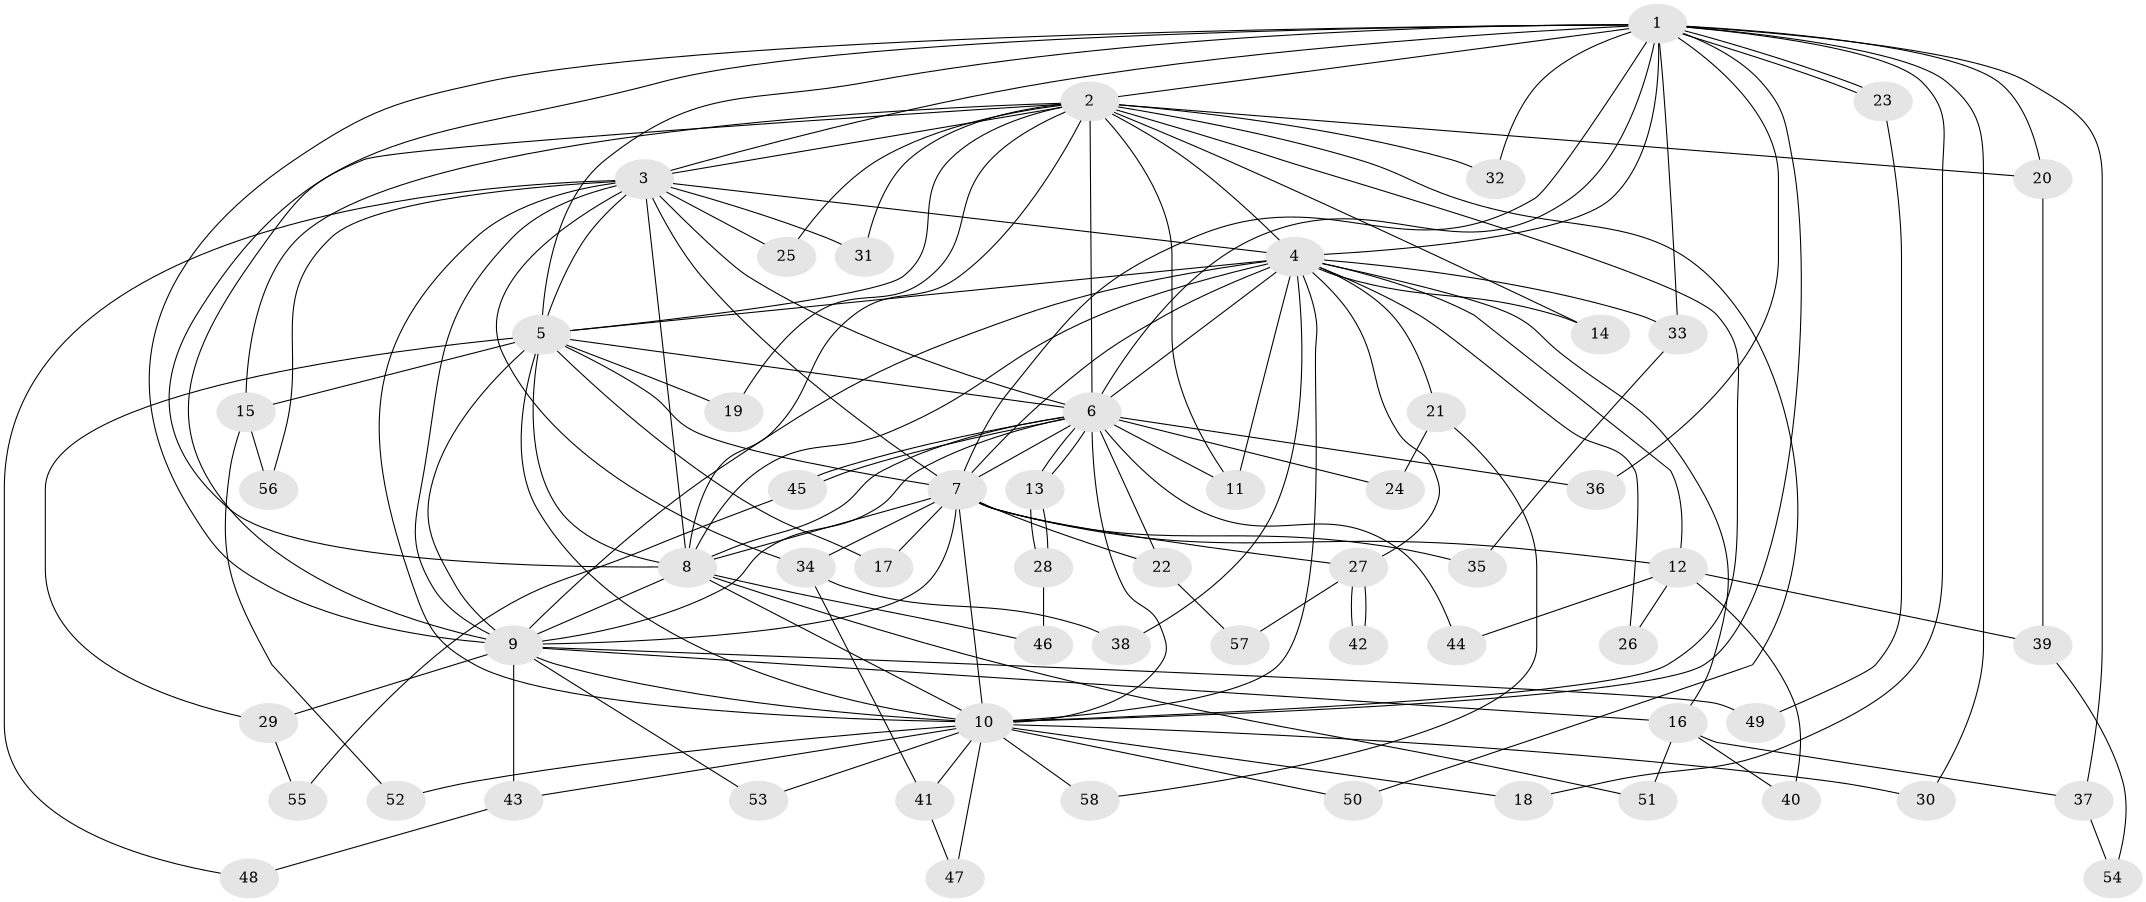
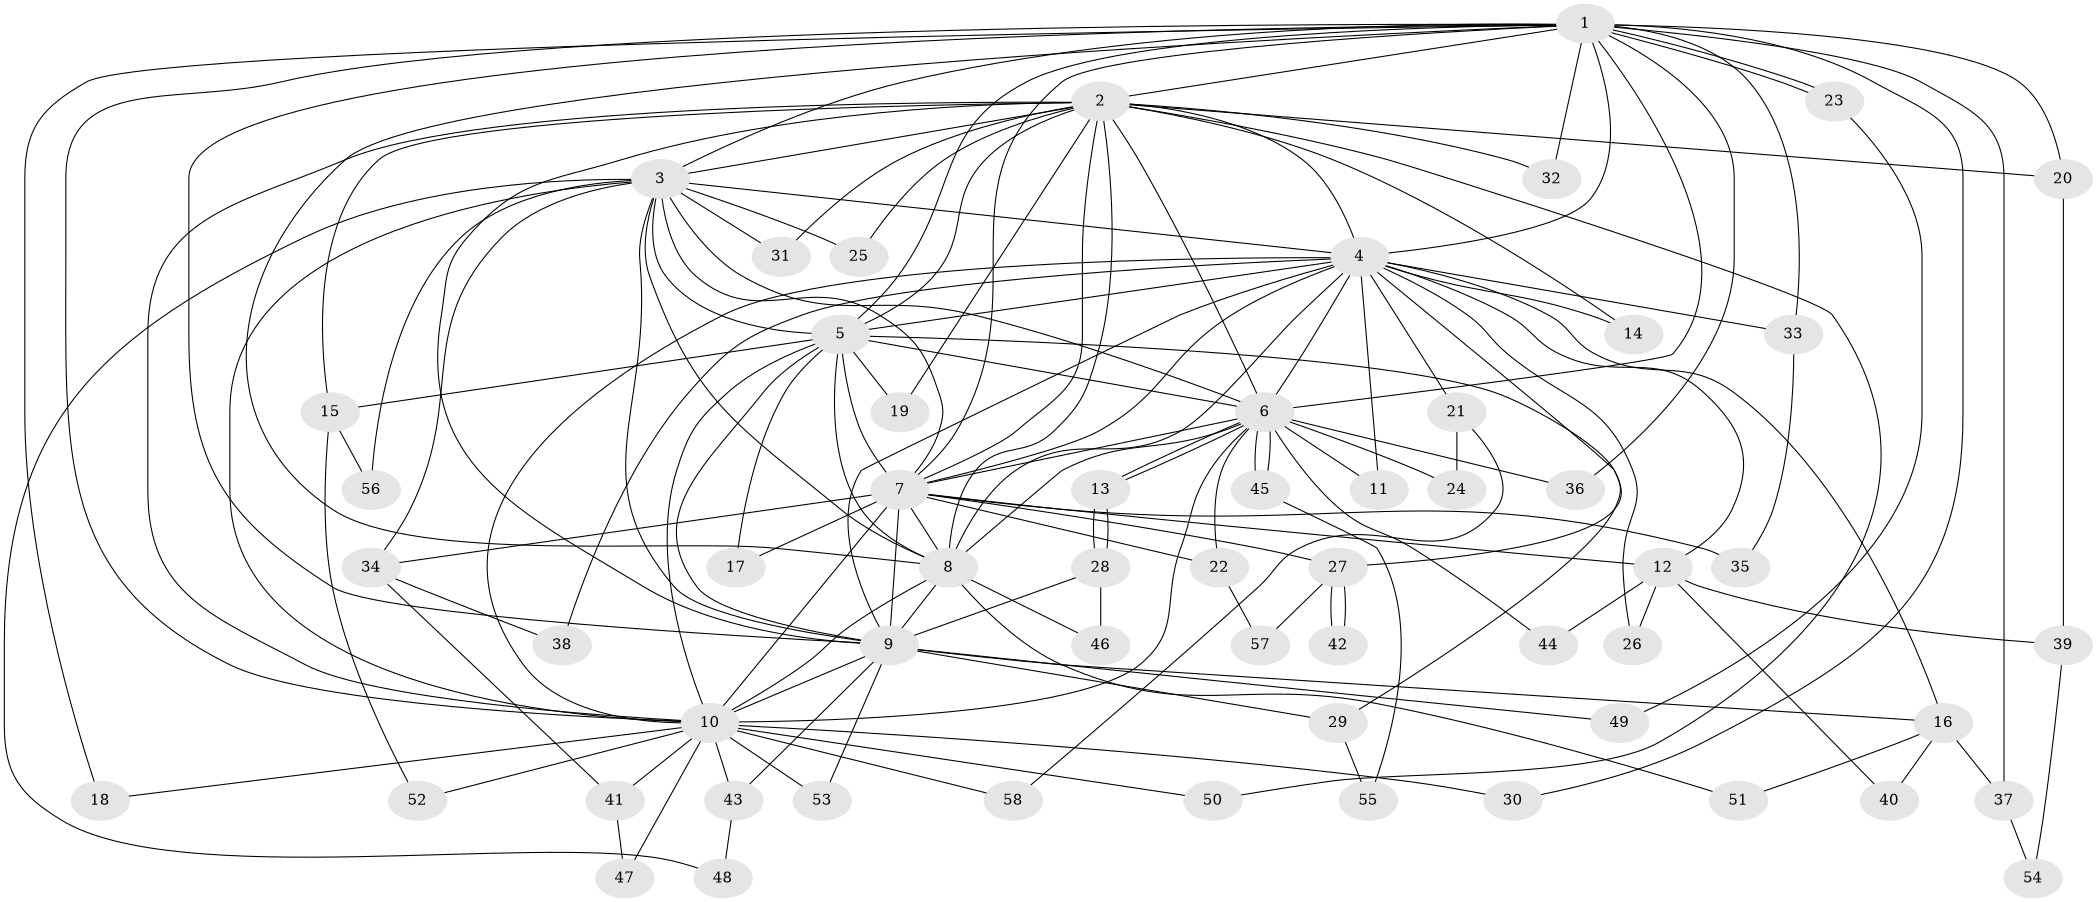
(1172, 263) -> (1082, 330)
(753, 560) -> (995, 606)
